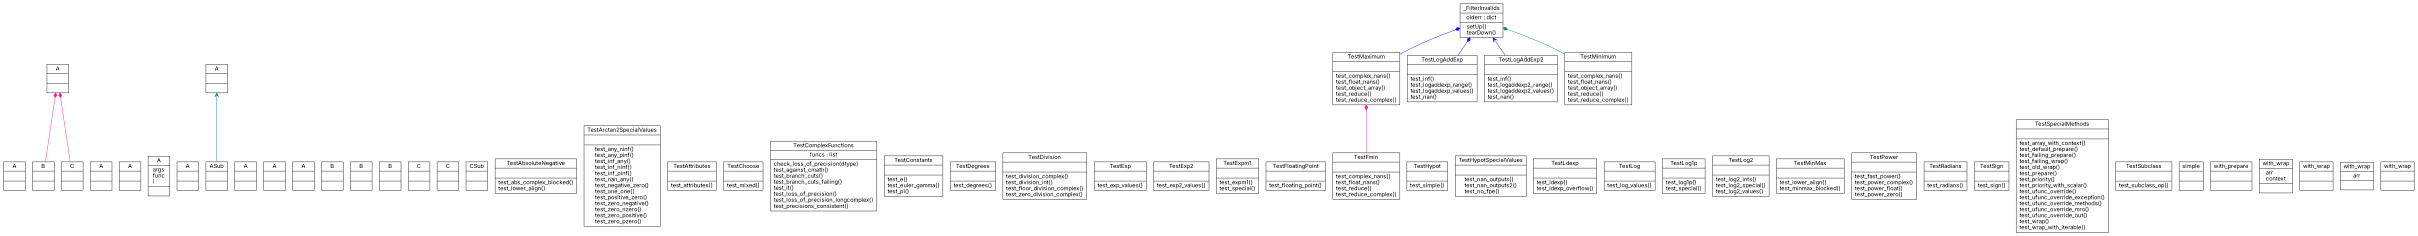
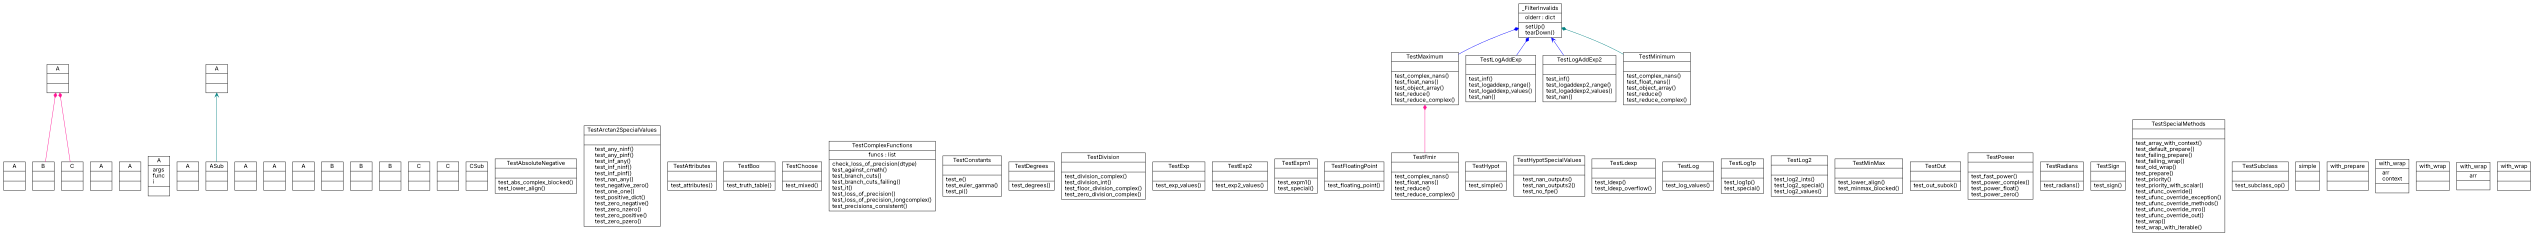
none -> (749, 176)
none -> (1935, 176)
(621, 198) -> (620, 198)
